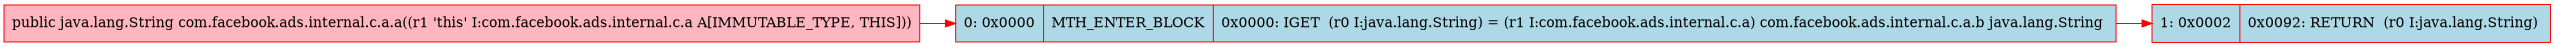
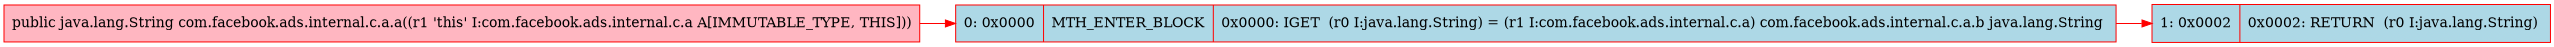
(2395, 23) -> (2395, 23)
